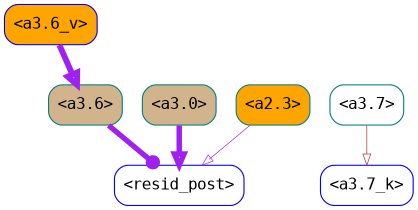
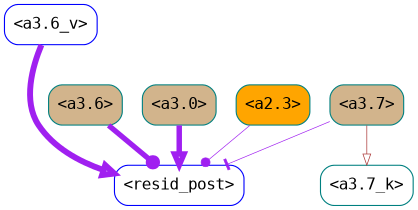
(51, 25) -> (51, 25)
(66, 60) -> (38, 124)
(367, 105) -> (367, 105)
(230, 142) -> (230, 142)
none -> (280, 142)
(367, 185) -> (367, 185)
